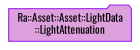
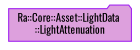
(70, 25) -> (70, 25)
